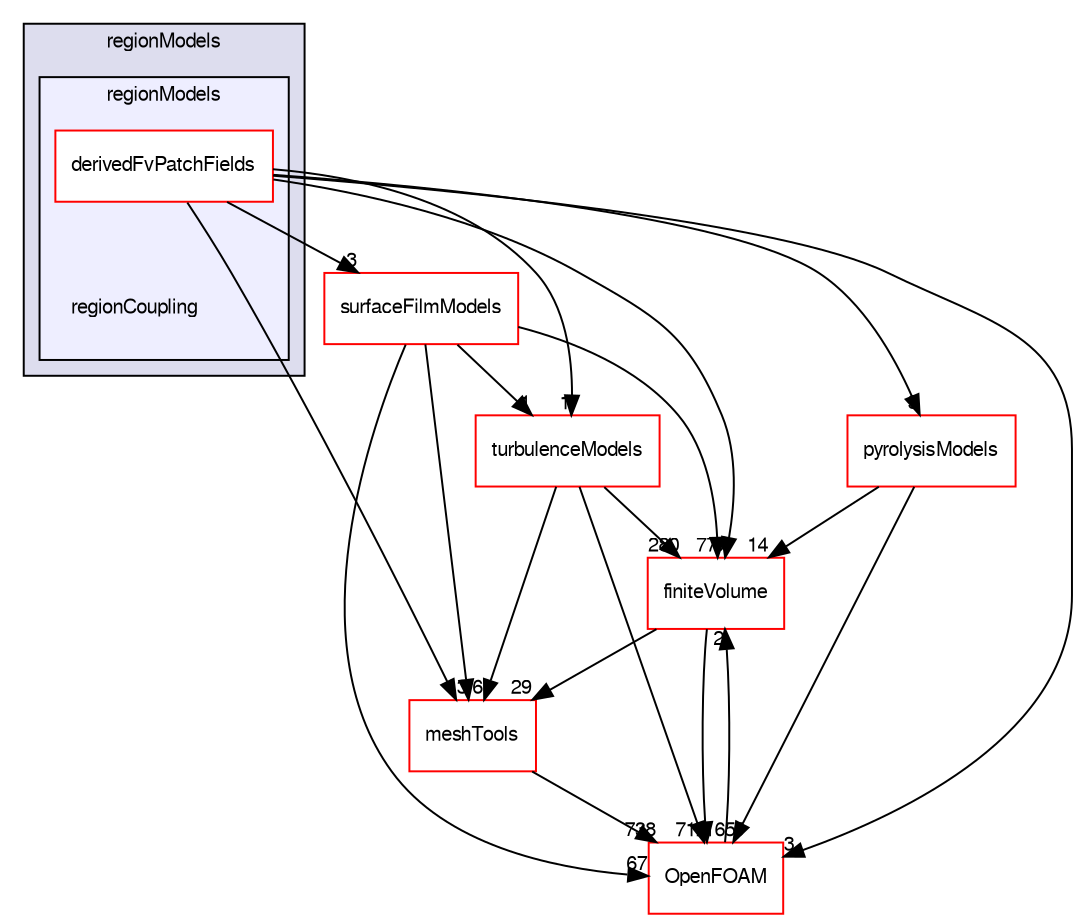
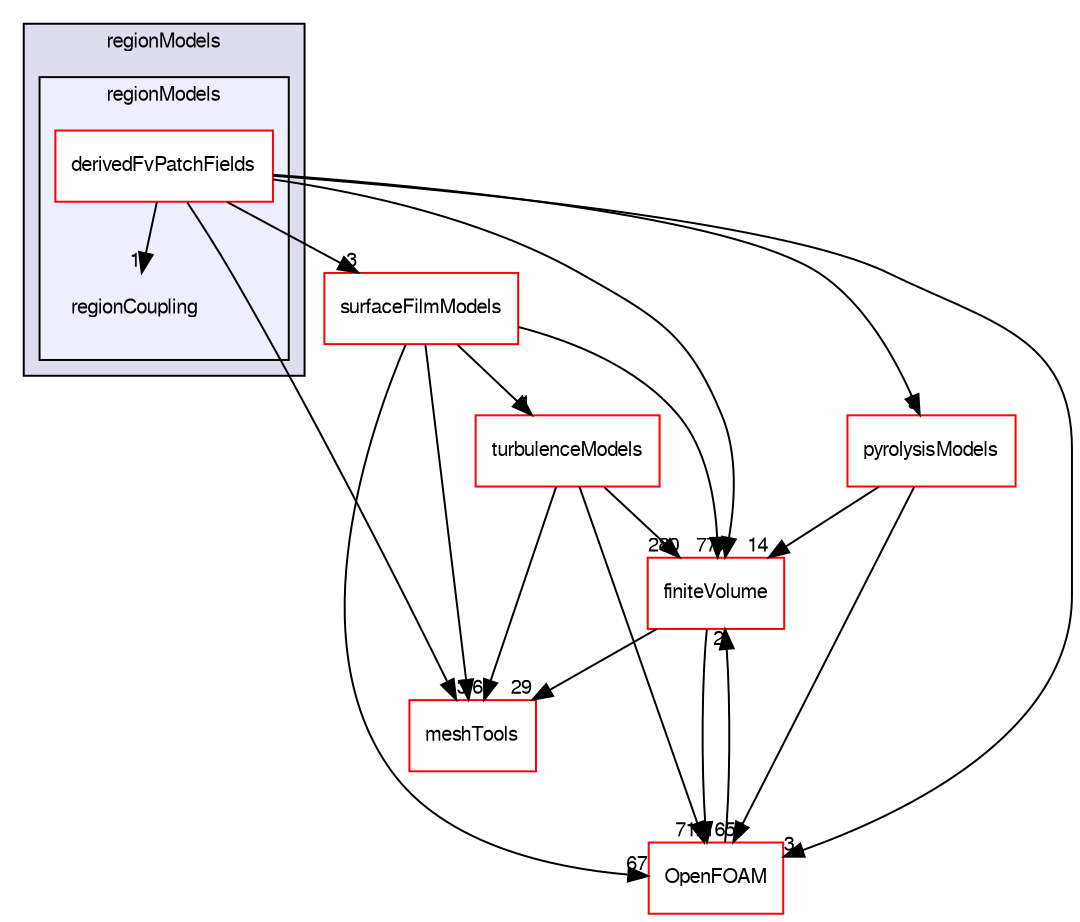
(524, 262) -> (151, 228)
(585, 802) -> none
